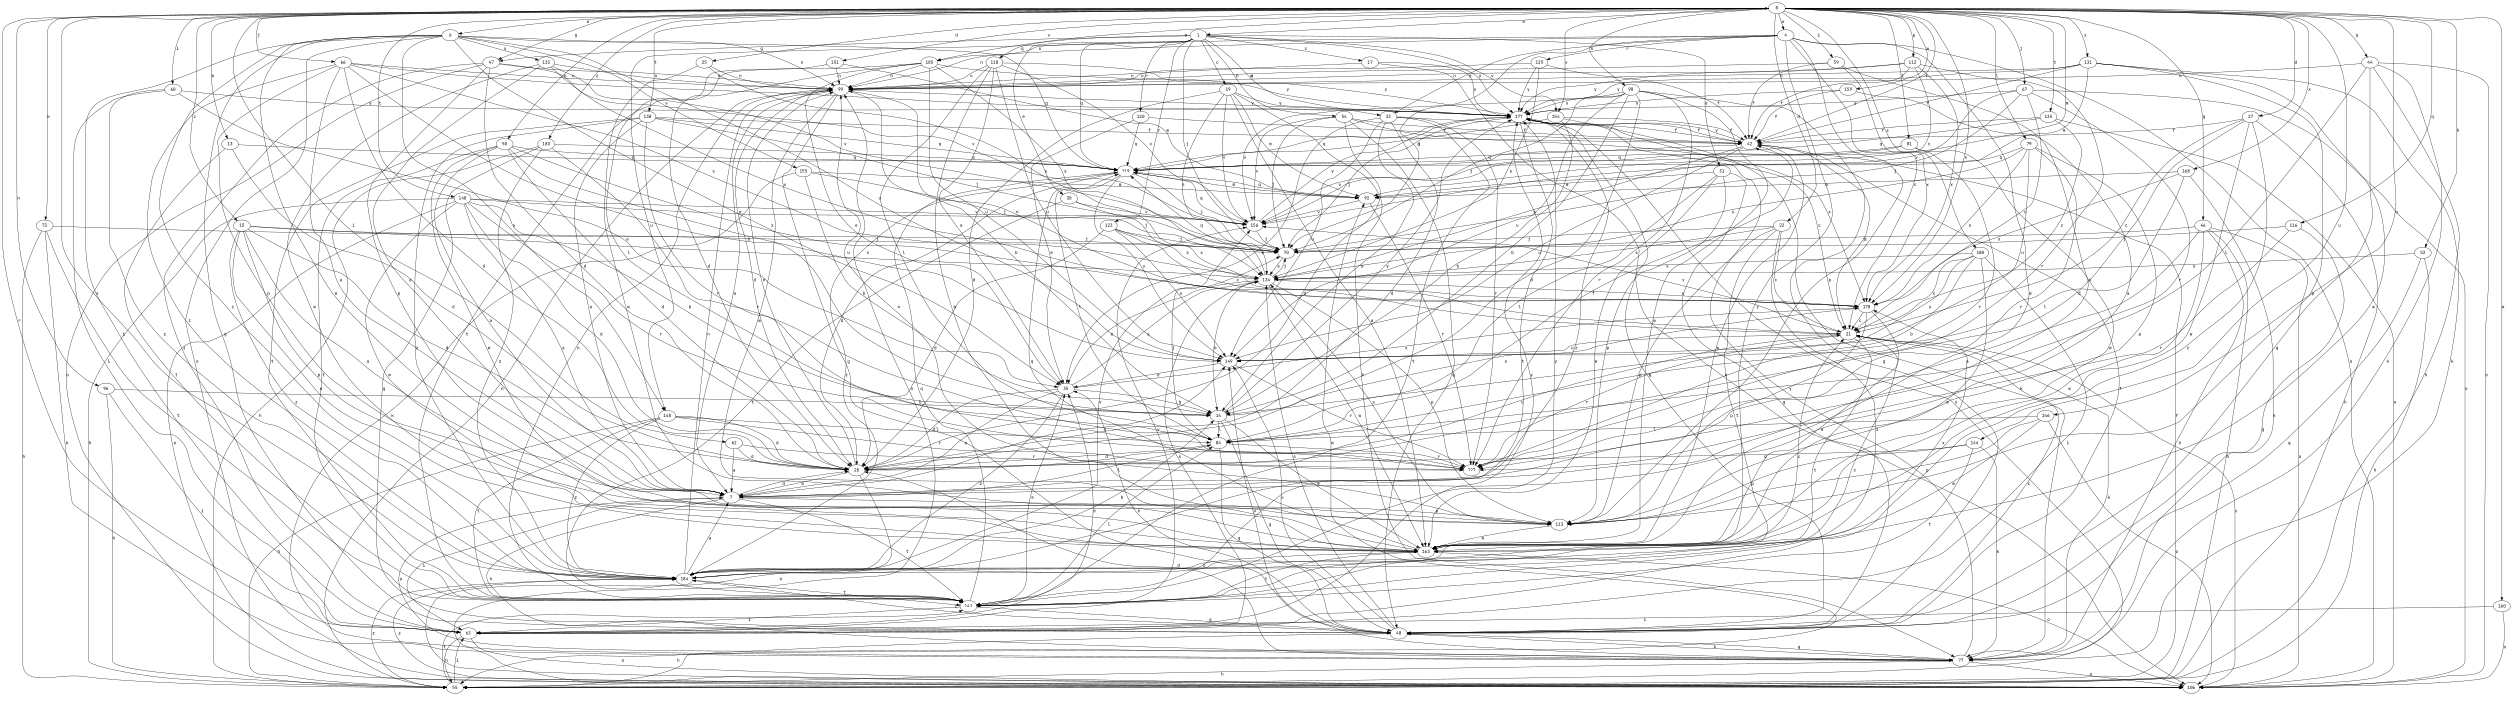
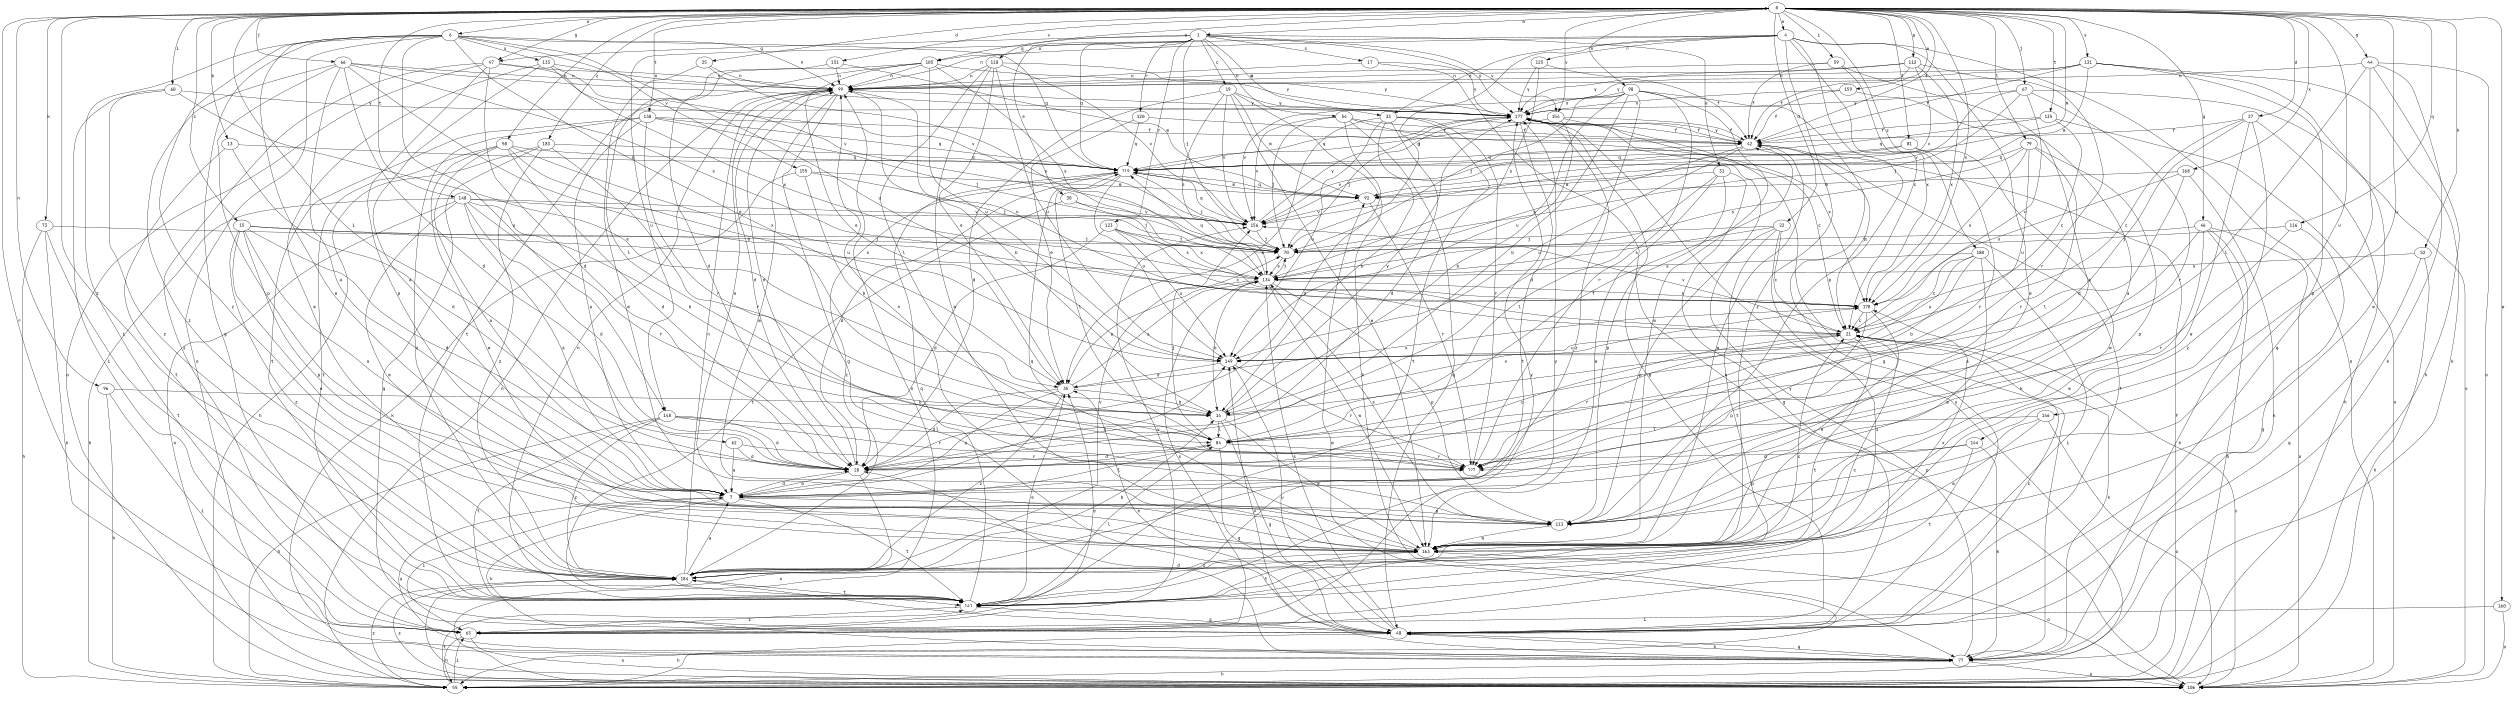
(1293, 68) -> none
